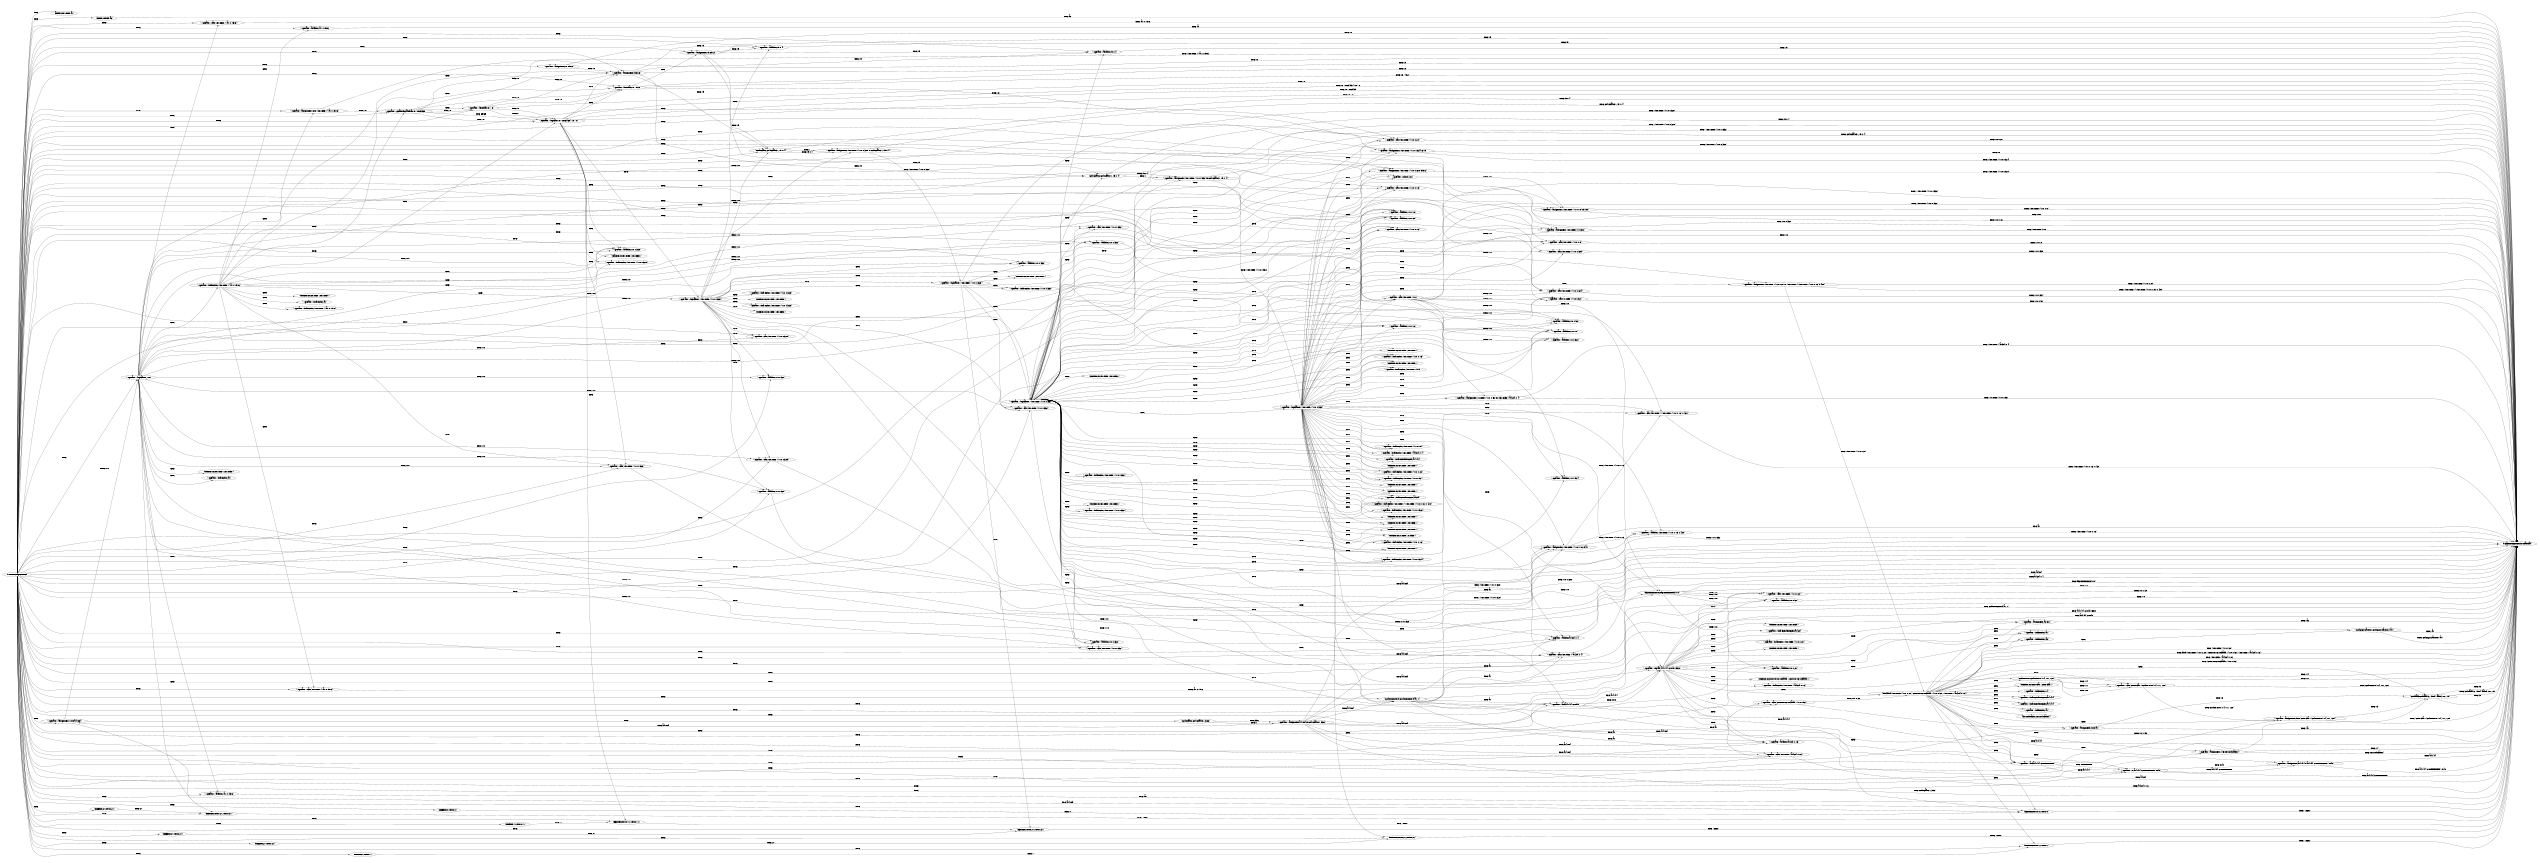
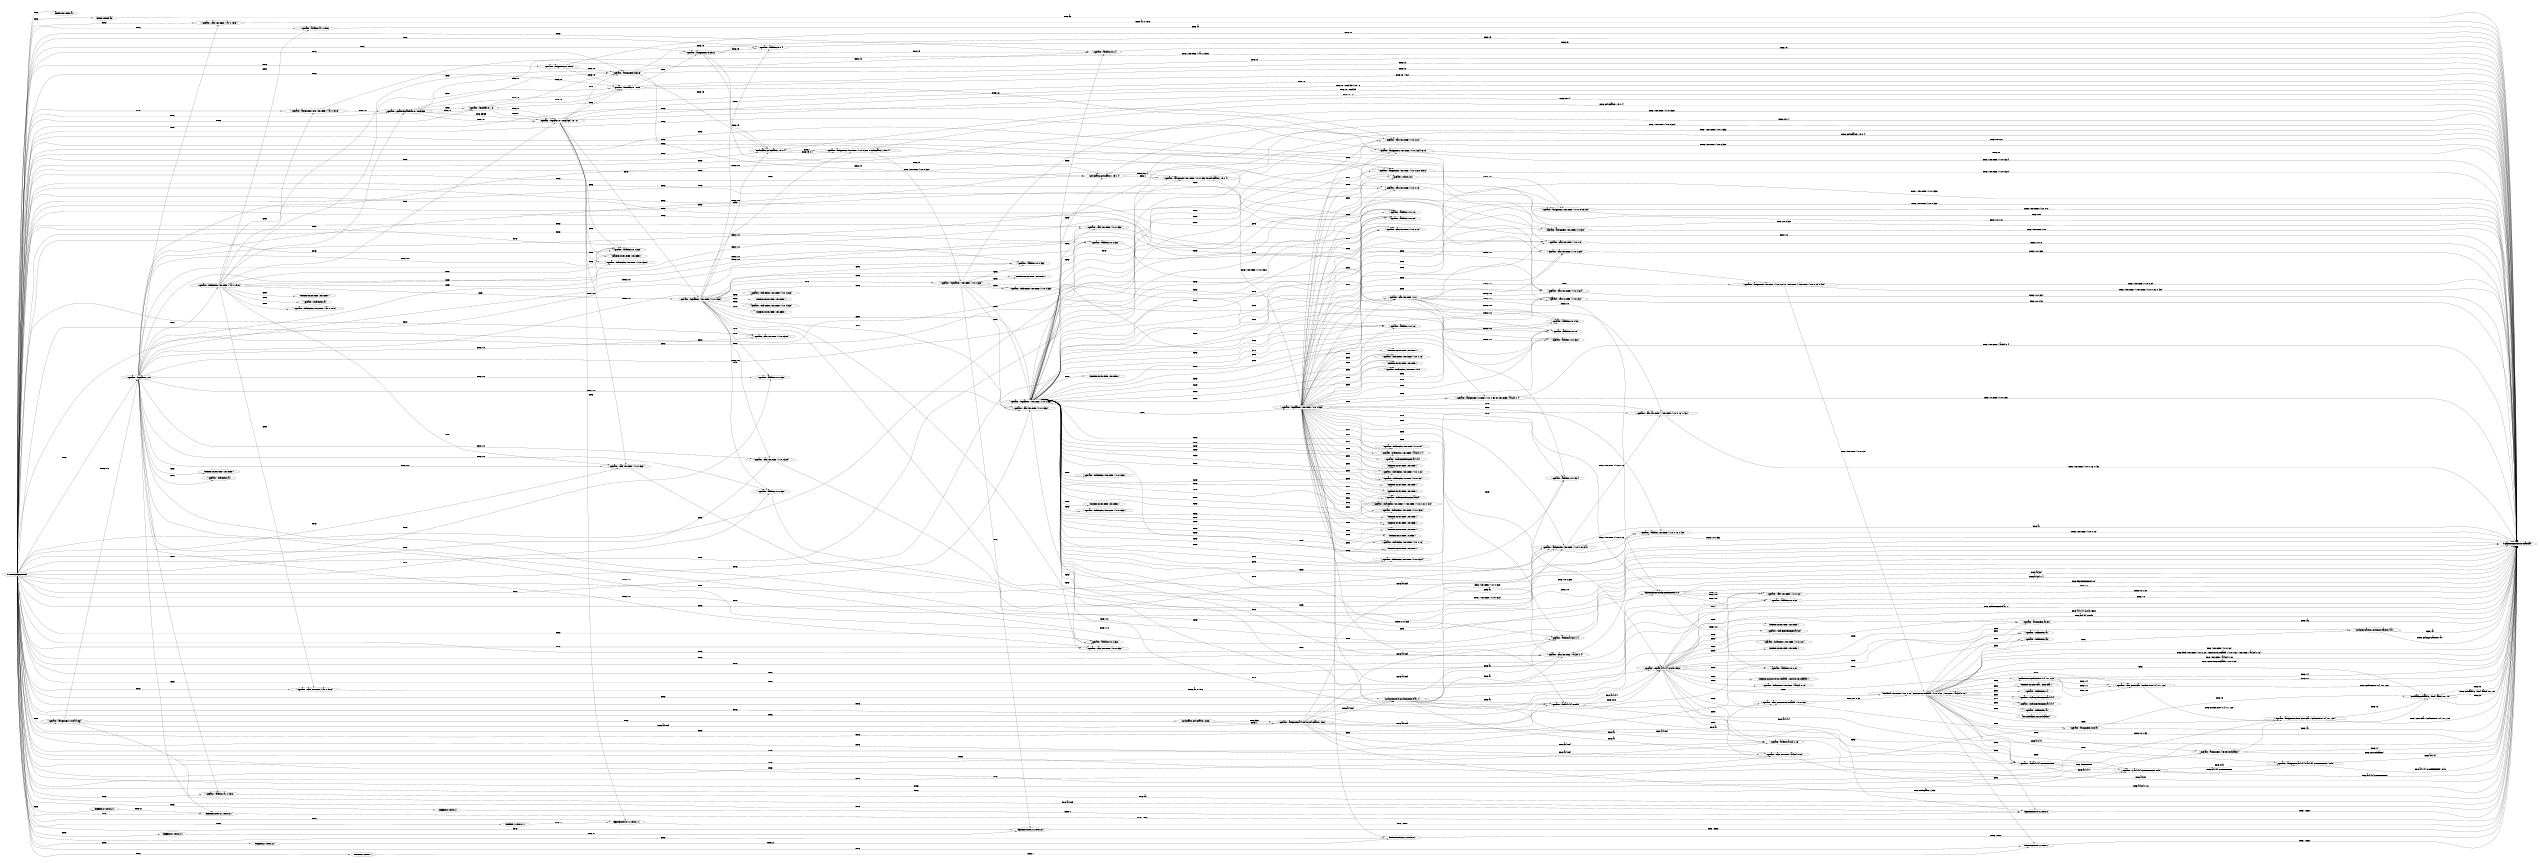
none -> (592, 77)
(1458, 246) -> (1498, 291)
none -> (813, 607)
